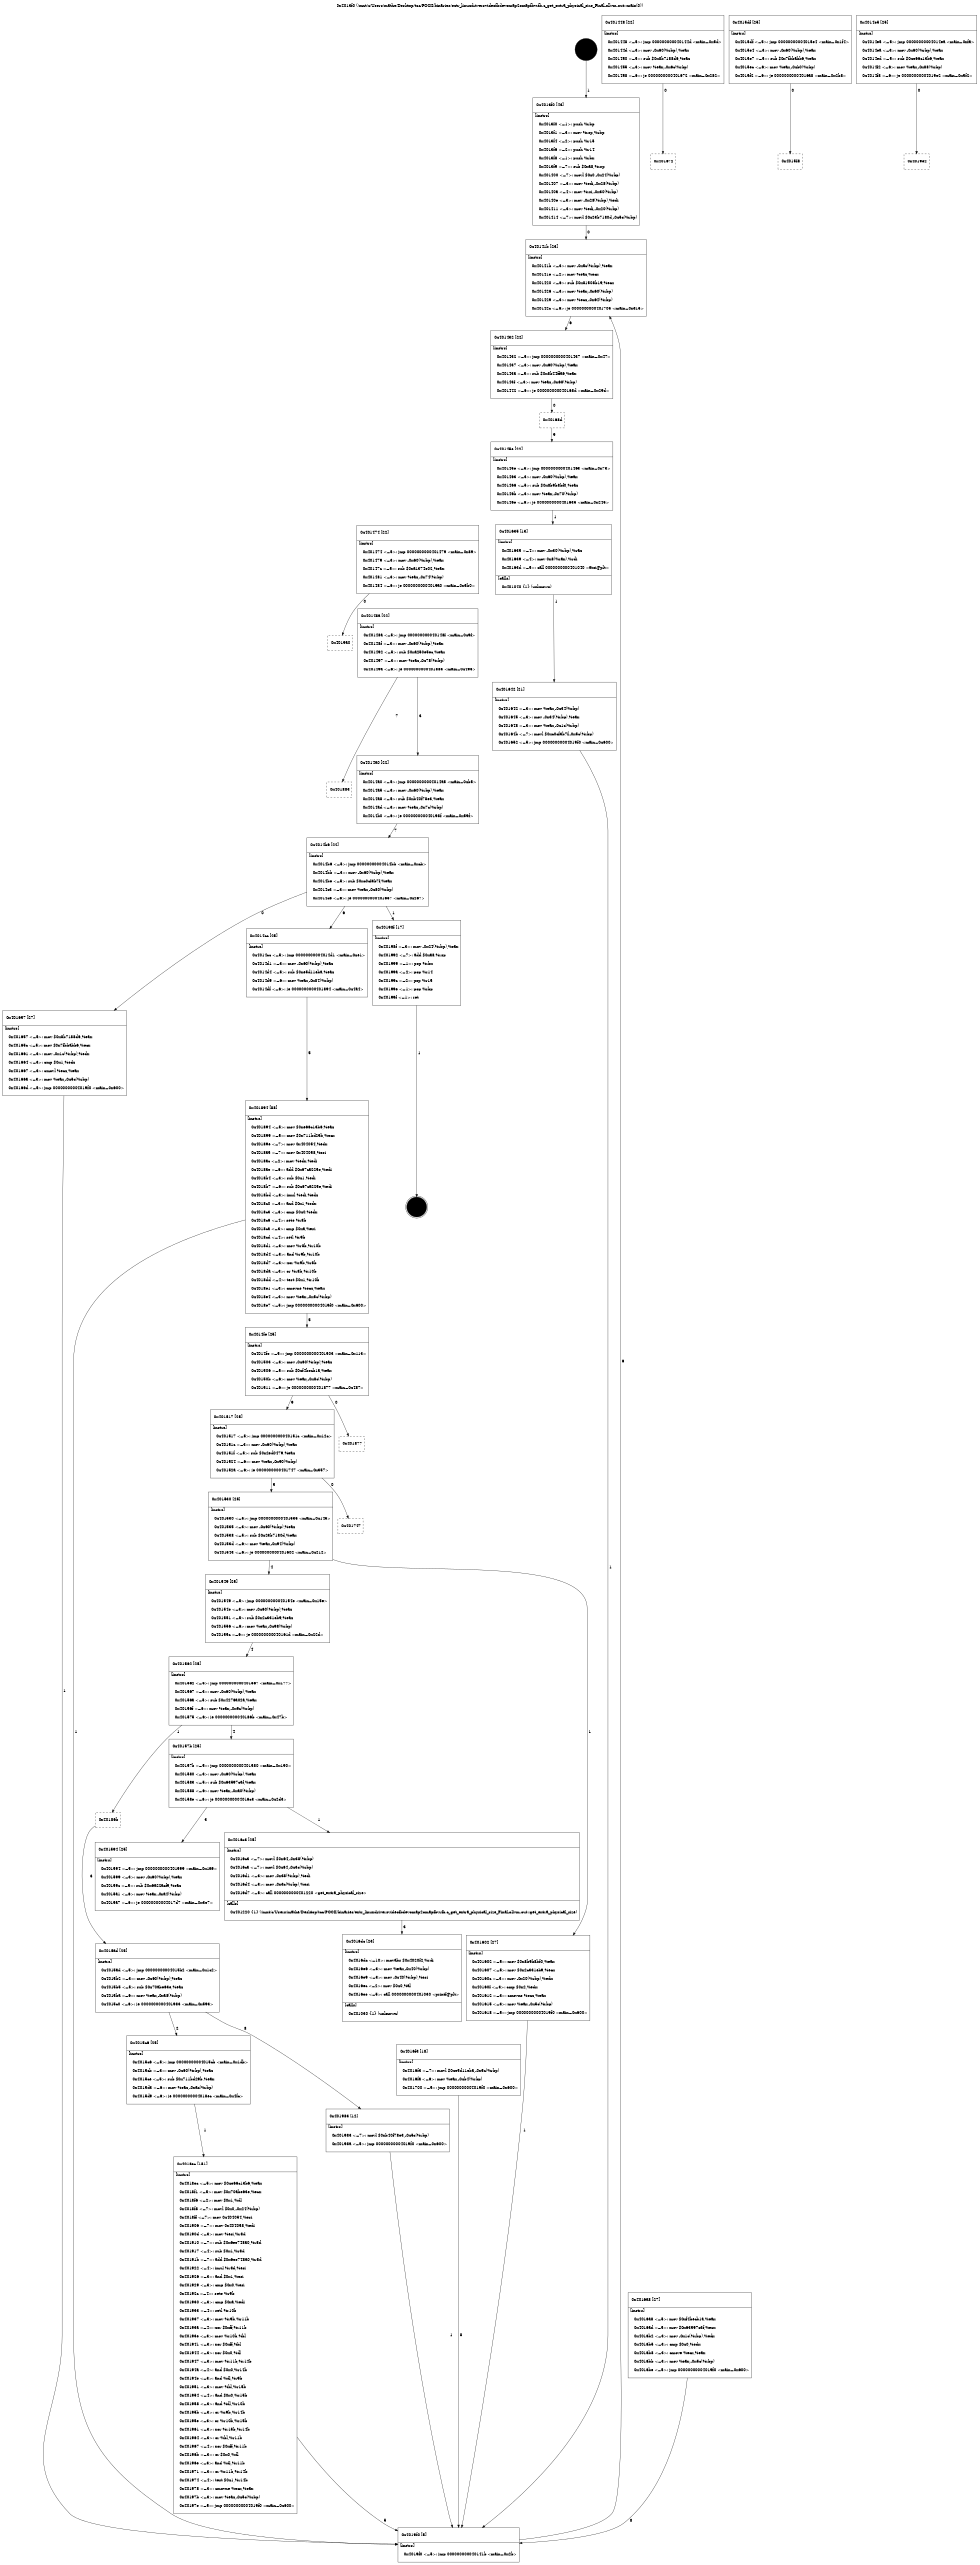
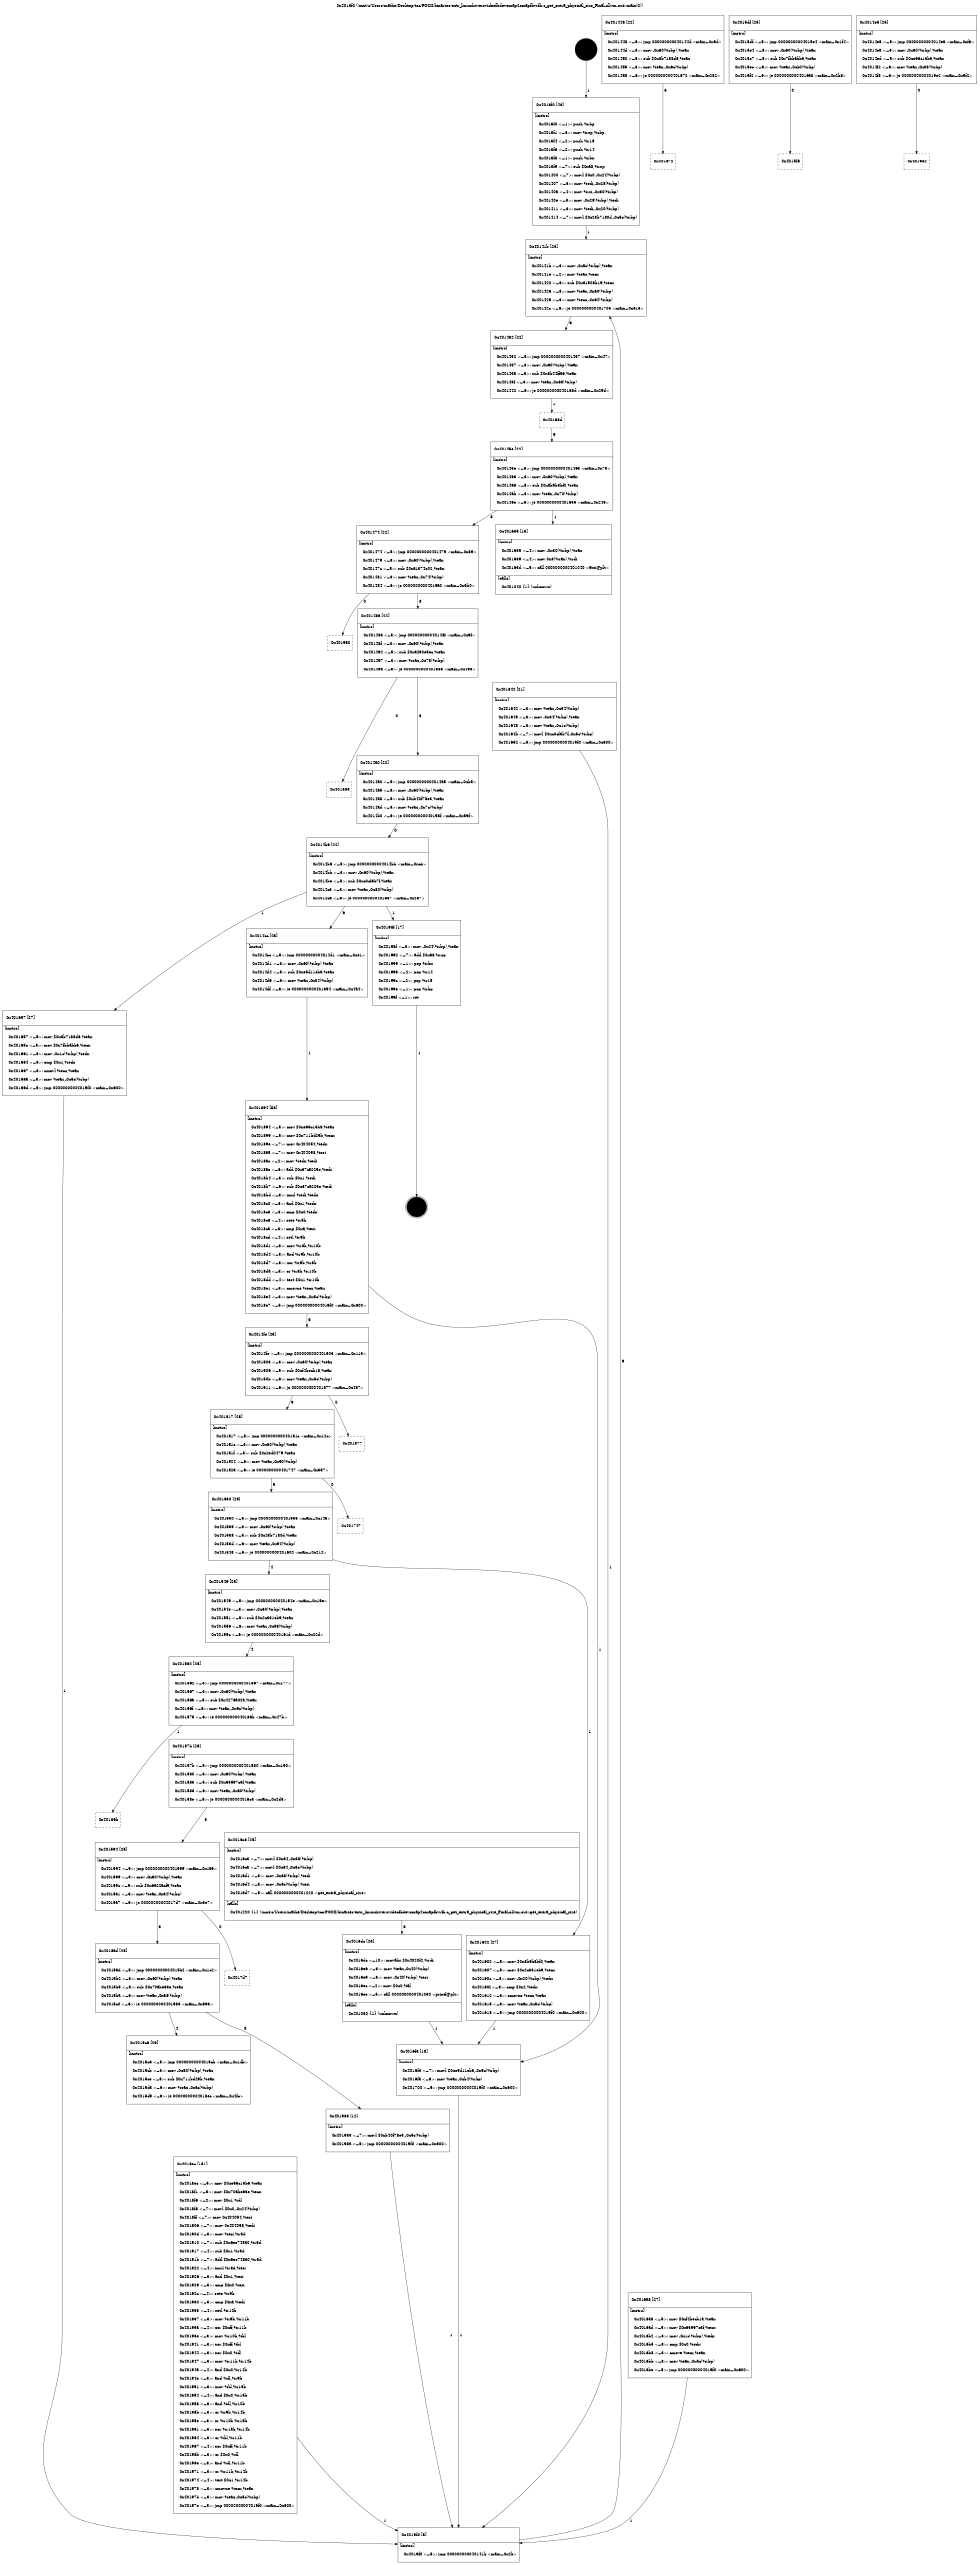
(665, 91) -> (665, 91)
(588, 232) -> (588, 232)
(554, 406) -> (554, 406)
none -> (486, 517)
none -> (418, 600)
(554, 637) -> none
(396, 716) -> (396, 716)
(395, 831) -> (395, 831)
(262, 913) -> (262, 913)
(309, 1053) -> (309, 1053)
(231, 1731) -> none
(307, 1819) -> none
(82, 1885) -> (157, 1926)
(74, 1951) -> (598, 1599)
none -> (237, 1978)
none -> (435, 2032)
(199, 2129) -> none
(503, 2274) -> (488, 2031)
(460, 2335) -> (460, 2335)
(384, 2521) -> (384, 2521)
(630, 2521) -> (630, 2521)
